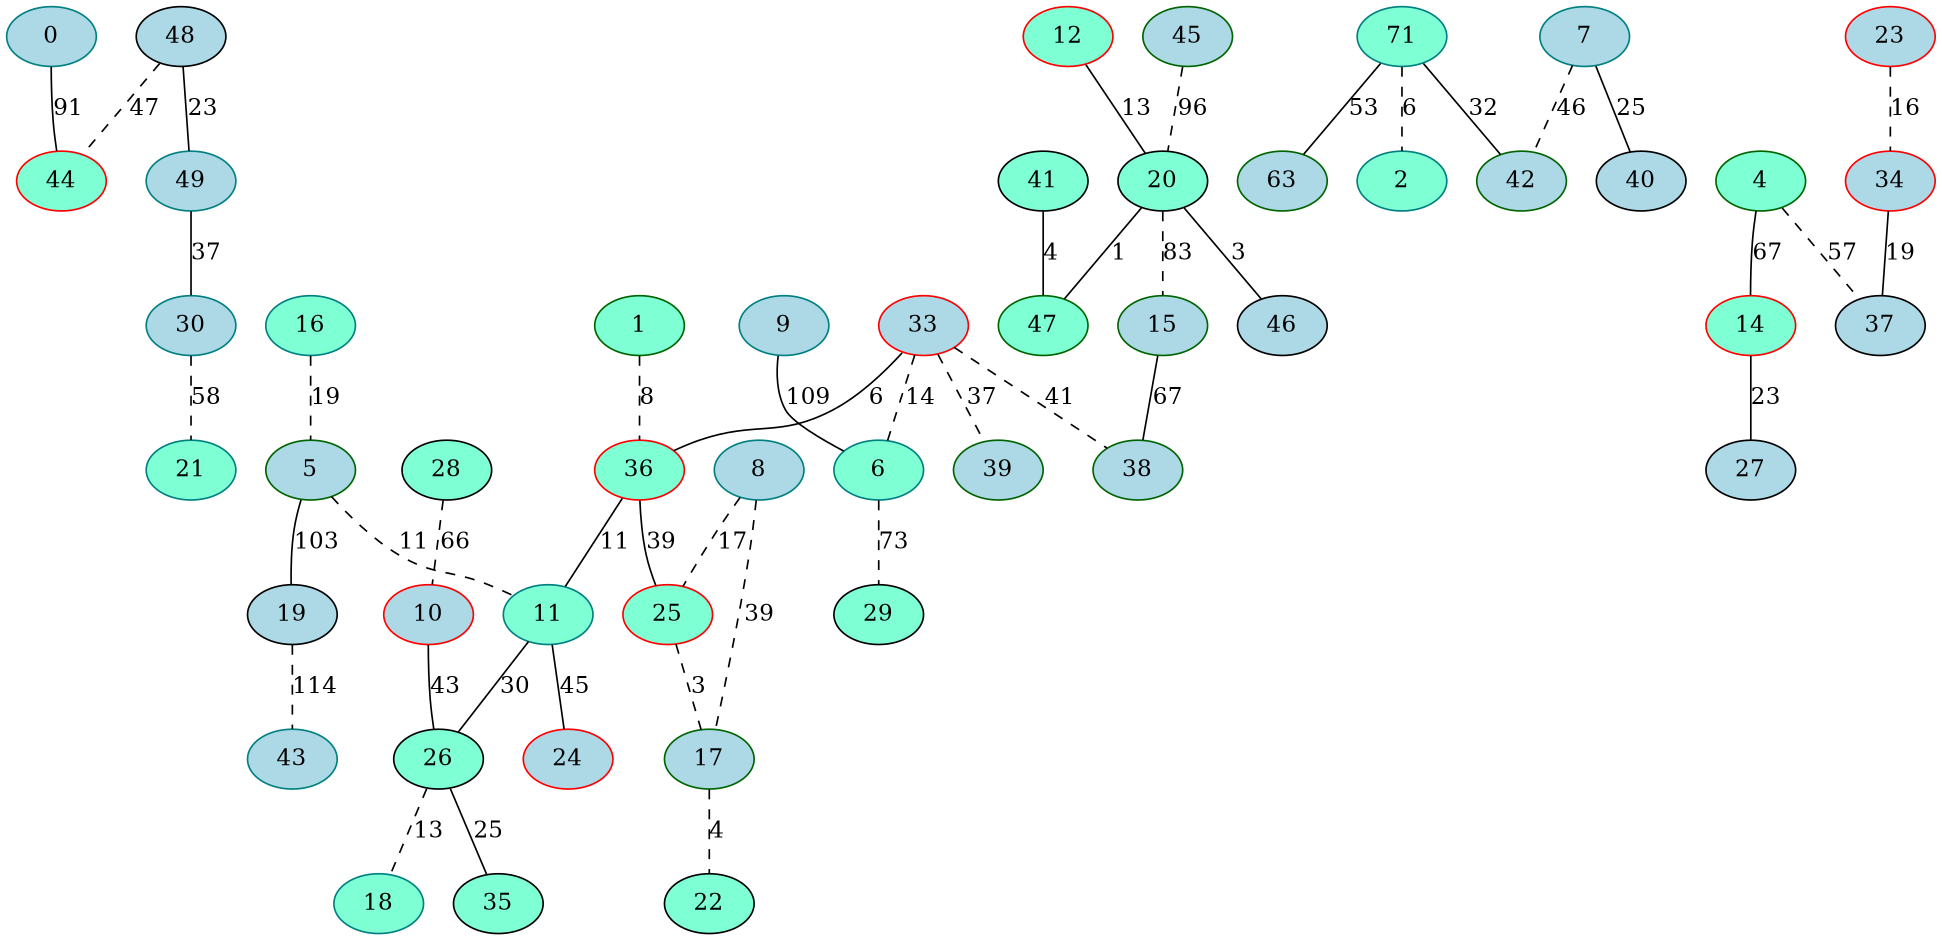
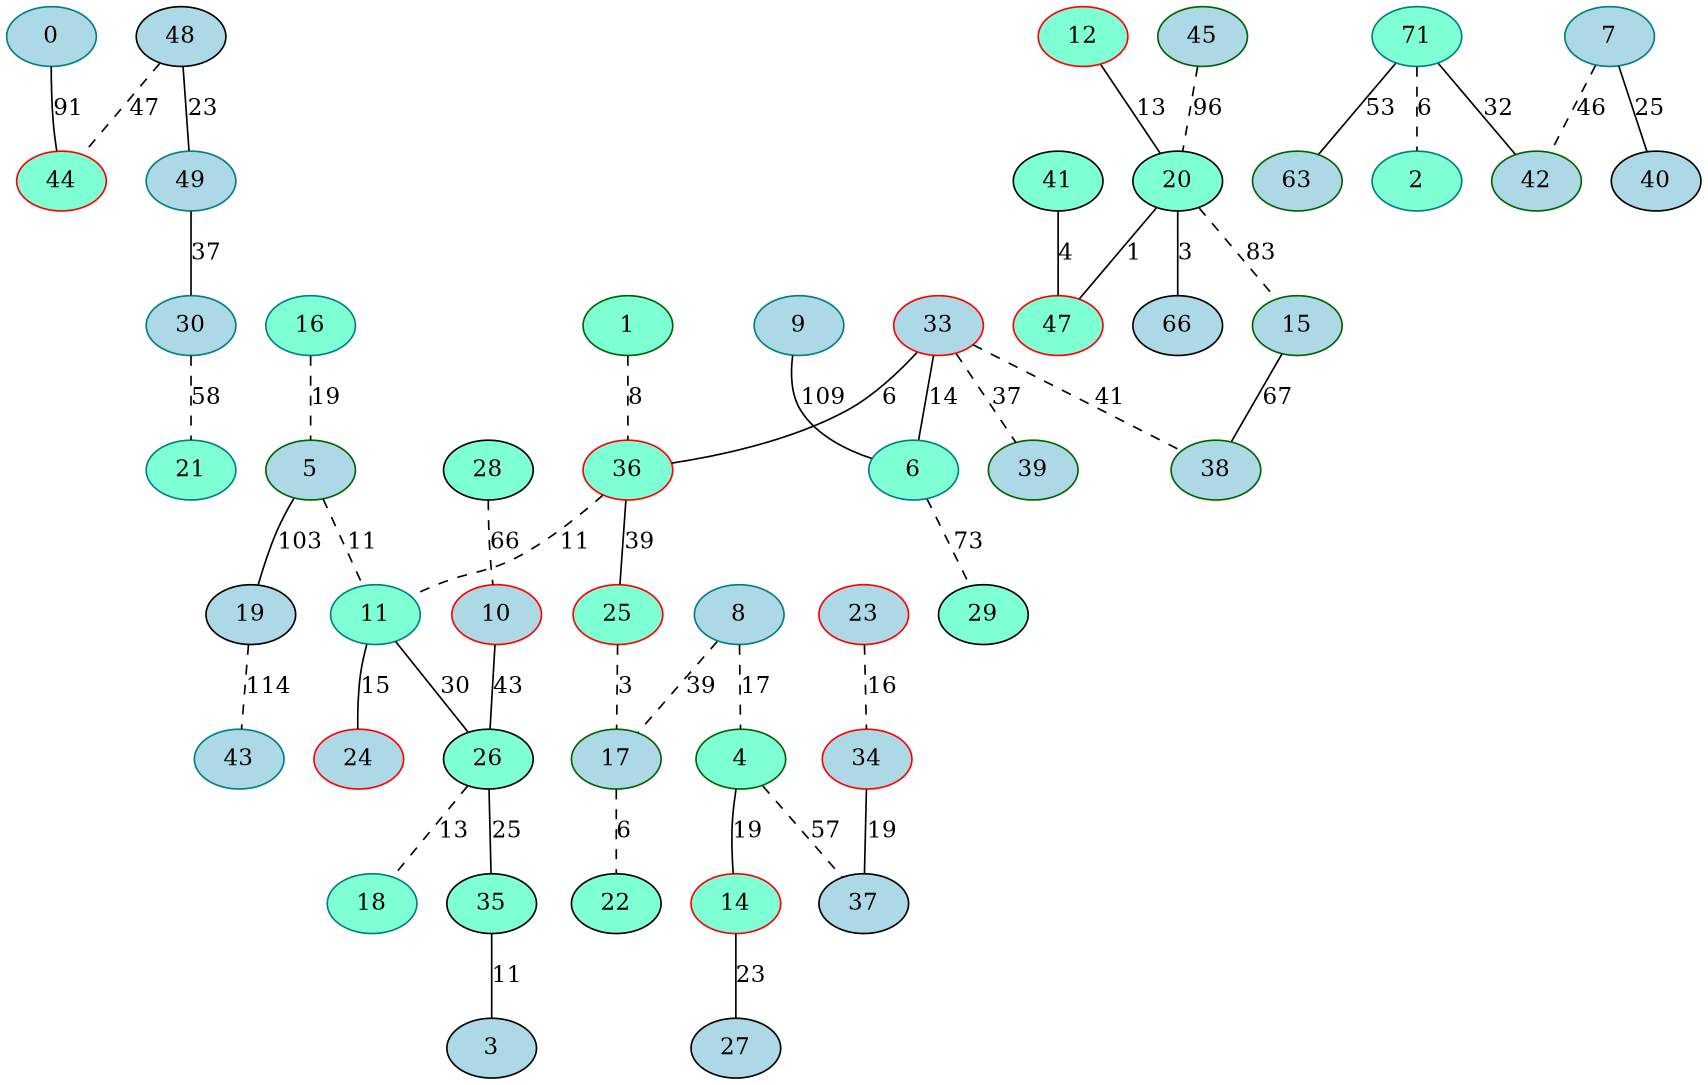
(1768, 253) -> (748, 831)
(1043, 326) -> (1058, 326)
(1282, 326) -> (1178, 326)
(901, 398) -> (926, 398)
(710, 541) -> (740, 687)
(594, 542) -> (514, 559)
(576, 687) -> (376, 687)
(718, 831) -> (625, 831)
none -> (492, 1048)
